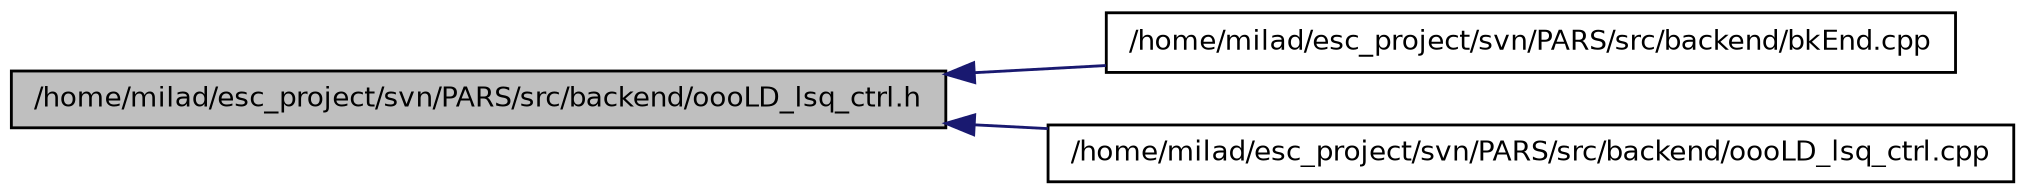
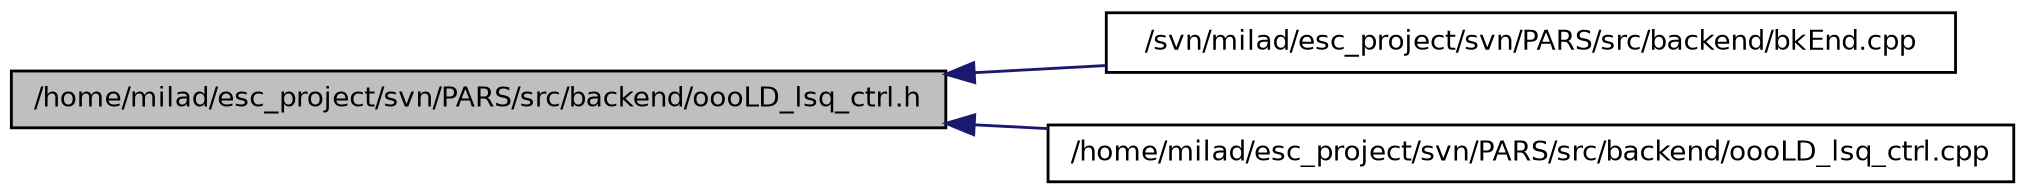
(1531, 43) -> (1531, 43)
